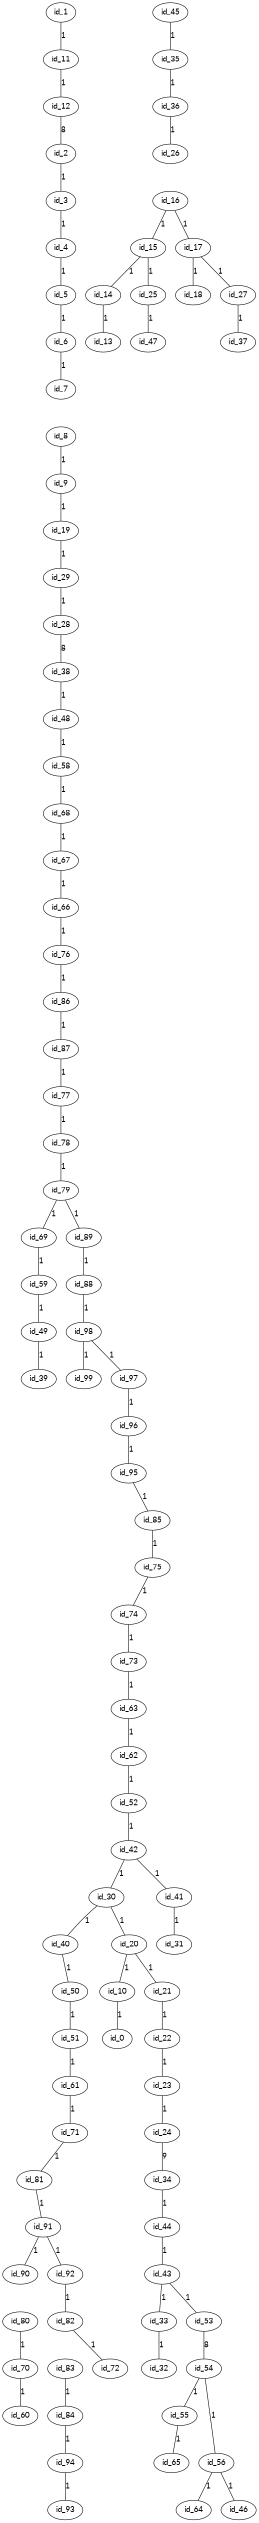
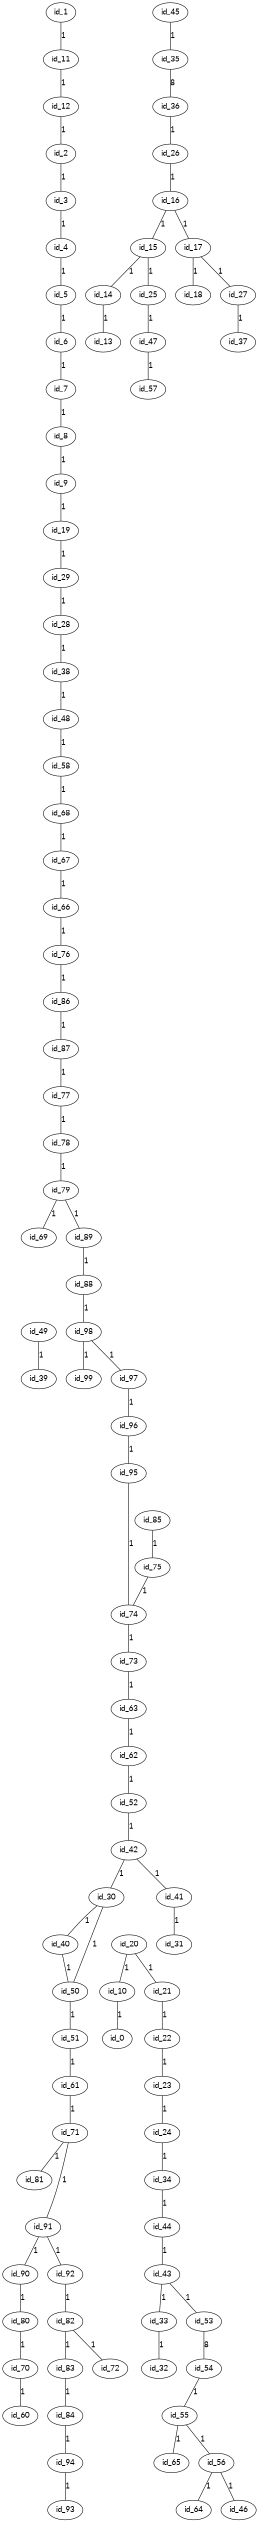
(173, 83) -> (173, 83)
(63, 130) -> (63, 130)
none -> (170, 177)
none -> (148, 389)
none -> (61, 413)
(63, 649) -> (63, 649)
(39, 1285) -> none
(141, 1497) -> (129, 1544)
(118, 1921) -> (88, 1945)
(165, 2157) -> (165, 2157)
(39, 2204) -> (59, 2181)
none -> (20, 2298)
none -> (65, 2345)
(210, 2416) -> (198, 2439)
